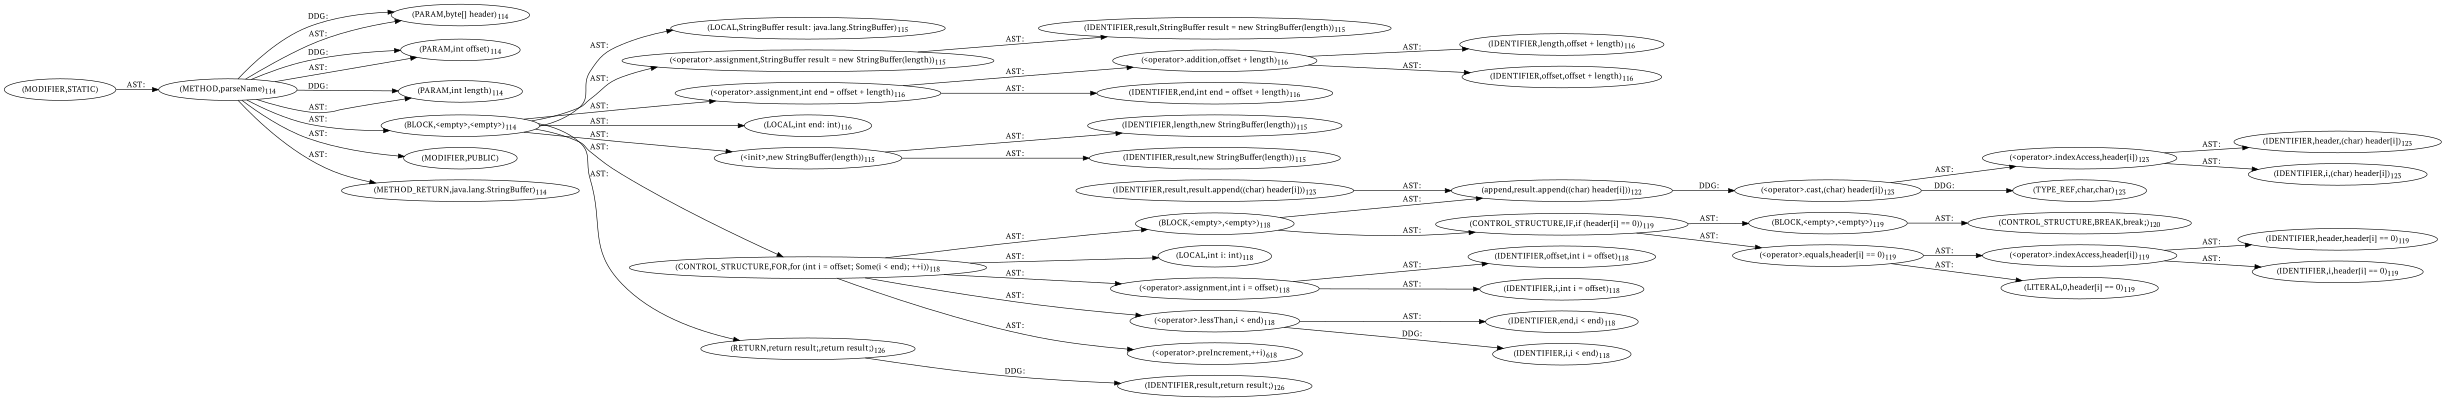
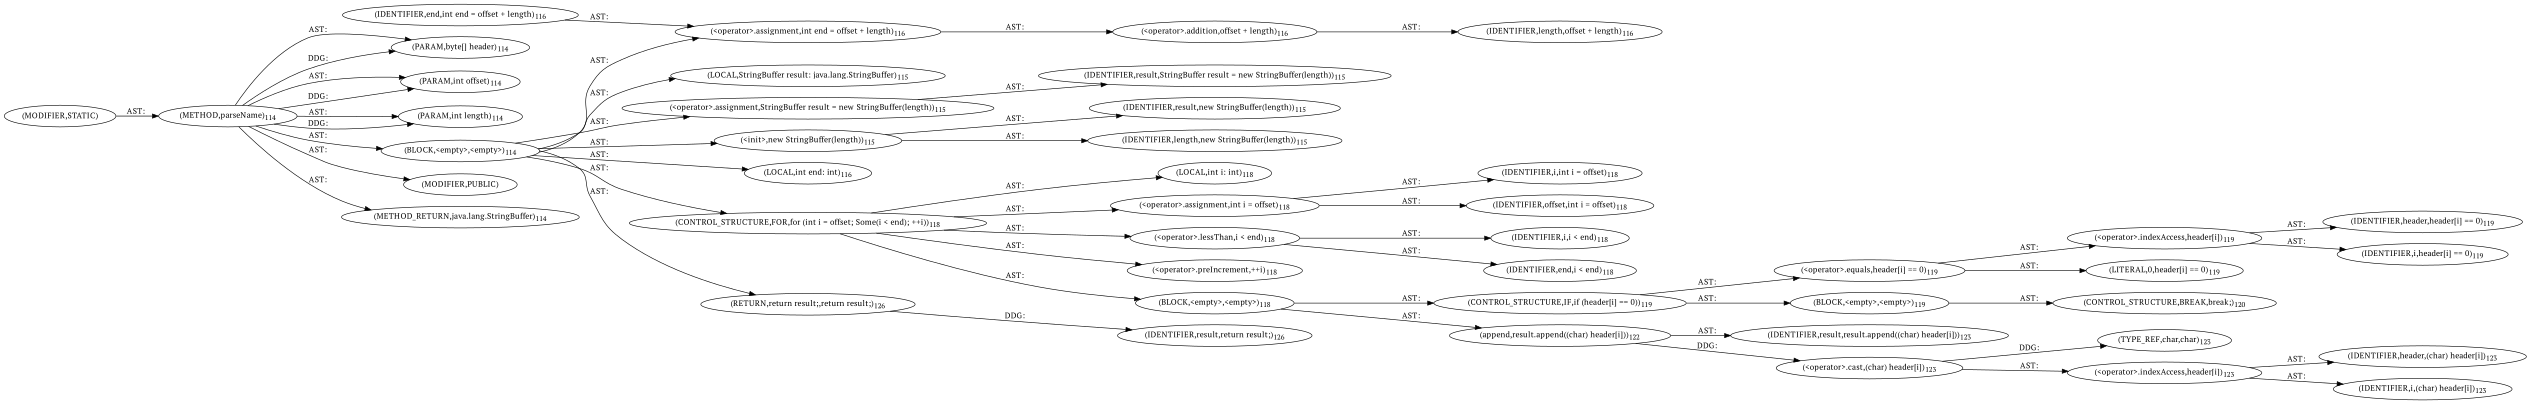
(1562, 77) -> none
(1016, 93) -> (626, 23)
(1399, 191) -> (1698, 336)
(1413, 334) -> (1412, 234)
(1272, 353) -> (1272, 270)
